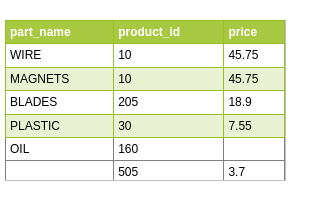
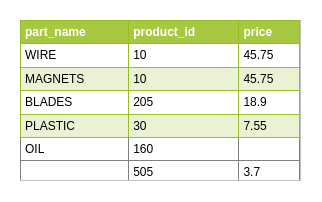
(146, 101) -> (161, 101)
